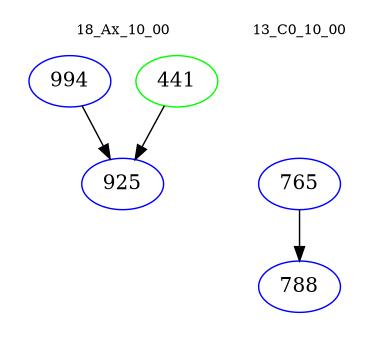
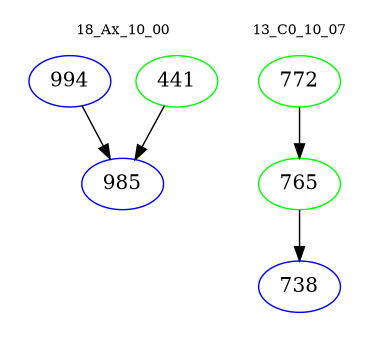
(300, 31) -> (300, 31)
none -> (300, 81)
(123, 184) -> (123, 184)
(300, 184) -> (300, 184)
(300, 287) -> (300, 287)
